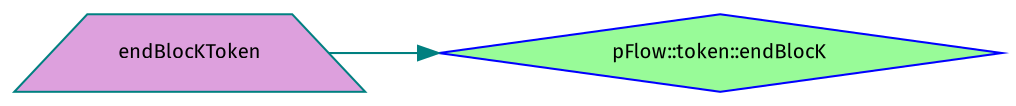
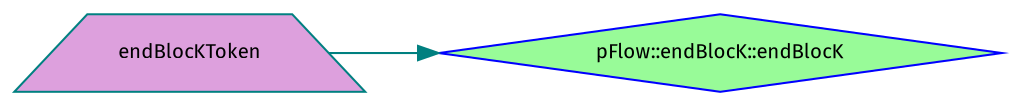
(720, 53) -> (720, 53)
